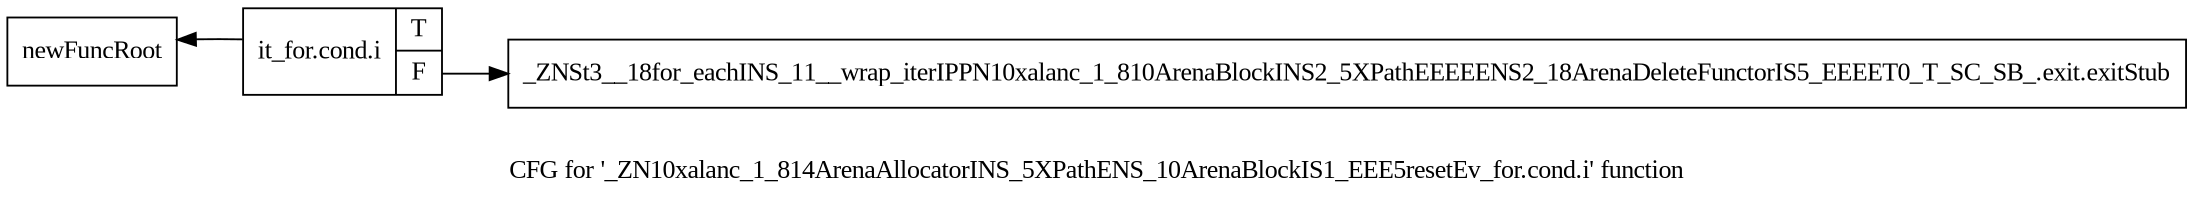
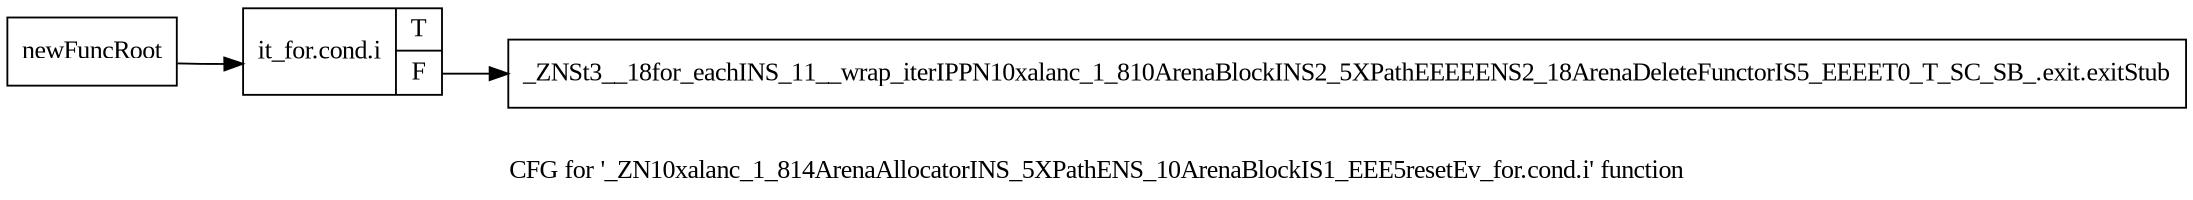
(219, 39) -> (201, 64)
